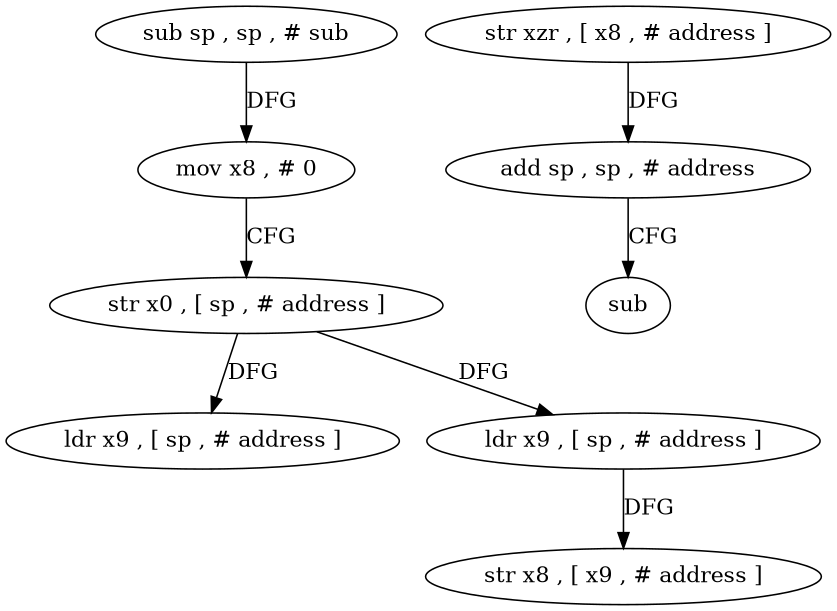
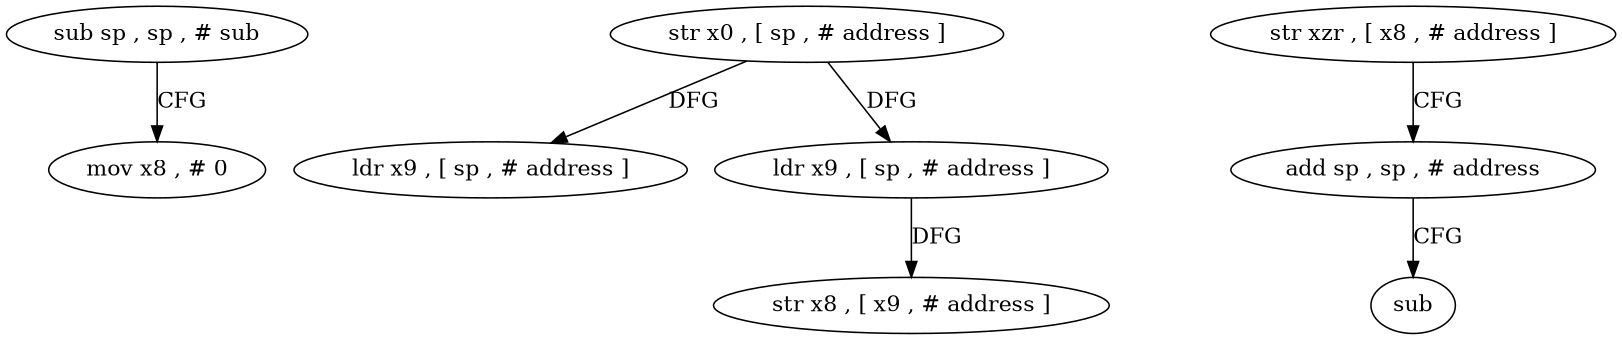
(272, 102) -> (182, 102)
(654, 102) -> (1438, 102)
(246, 230) -> none
